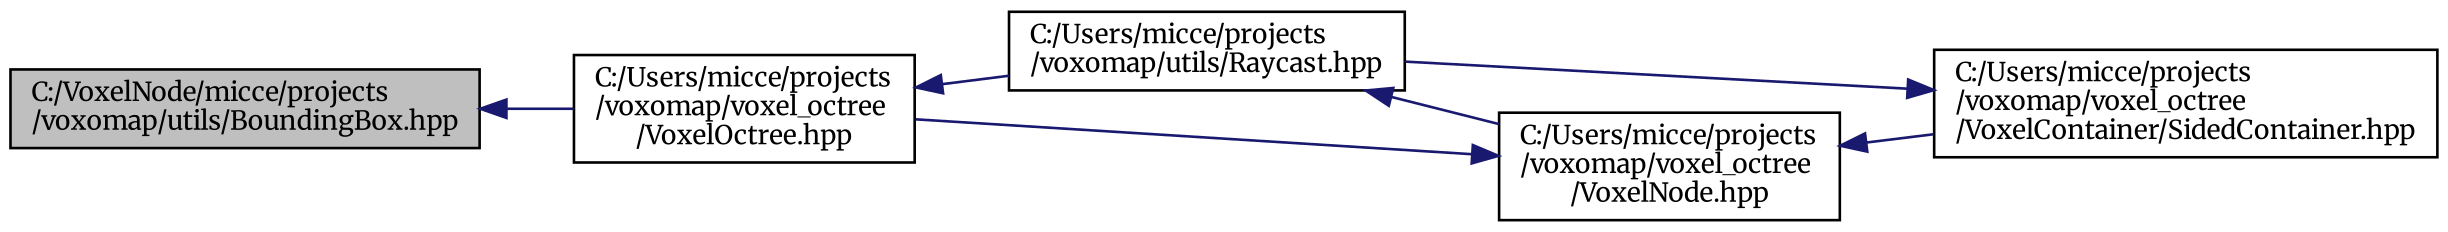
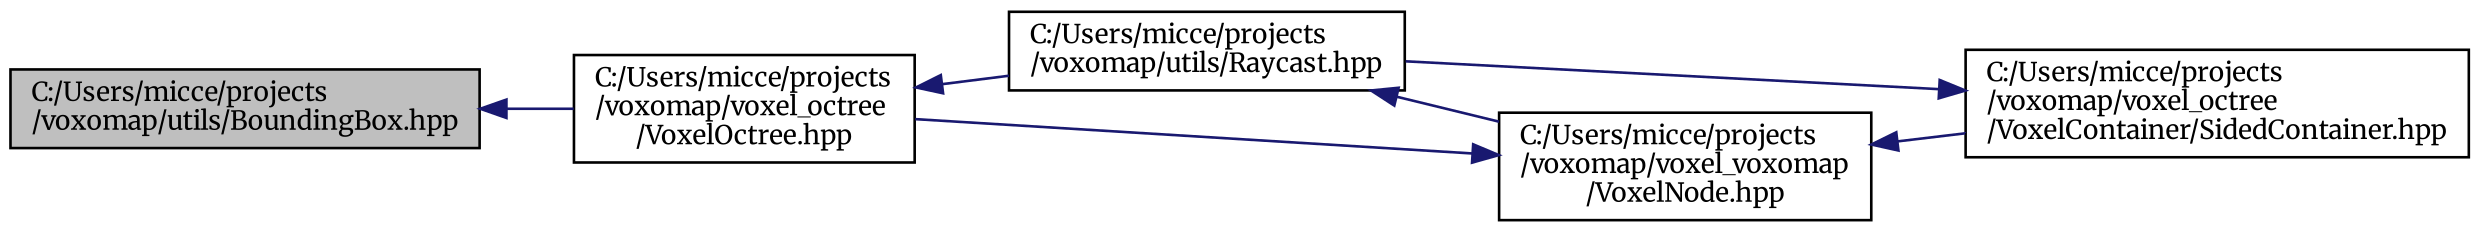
(245, 109) -> (245, 109)
(1669, 166) -> (1685, 166)
